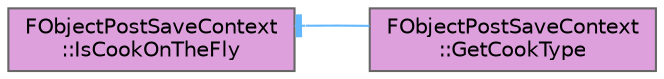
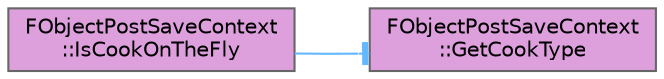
(338, 26) -> (327, 54)
